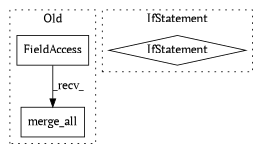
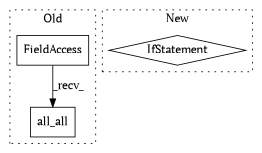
(177, 19) -> (177, 19)
(53, 122) -> (53, 122)
